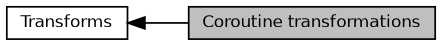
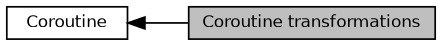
(67, 23) -> (67, 23)
